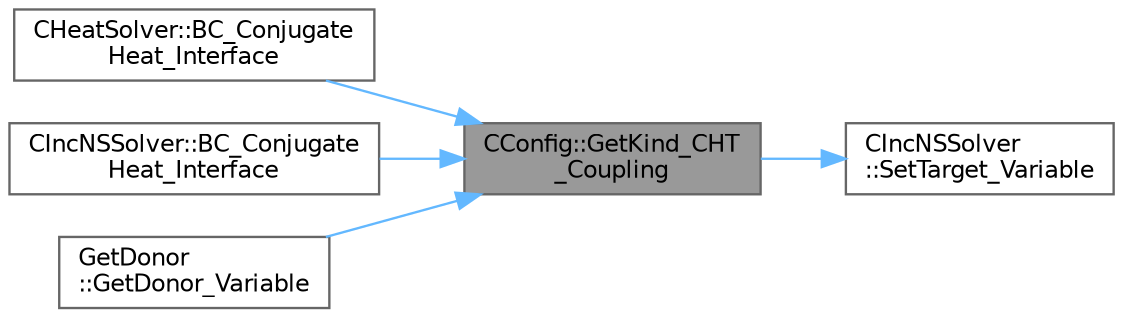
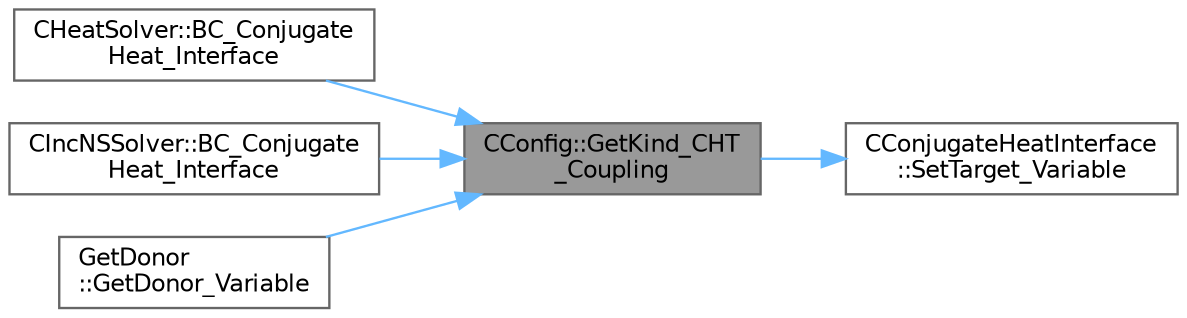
(980, 159) -> (1012, 159)
